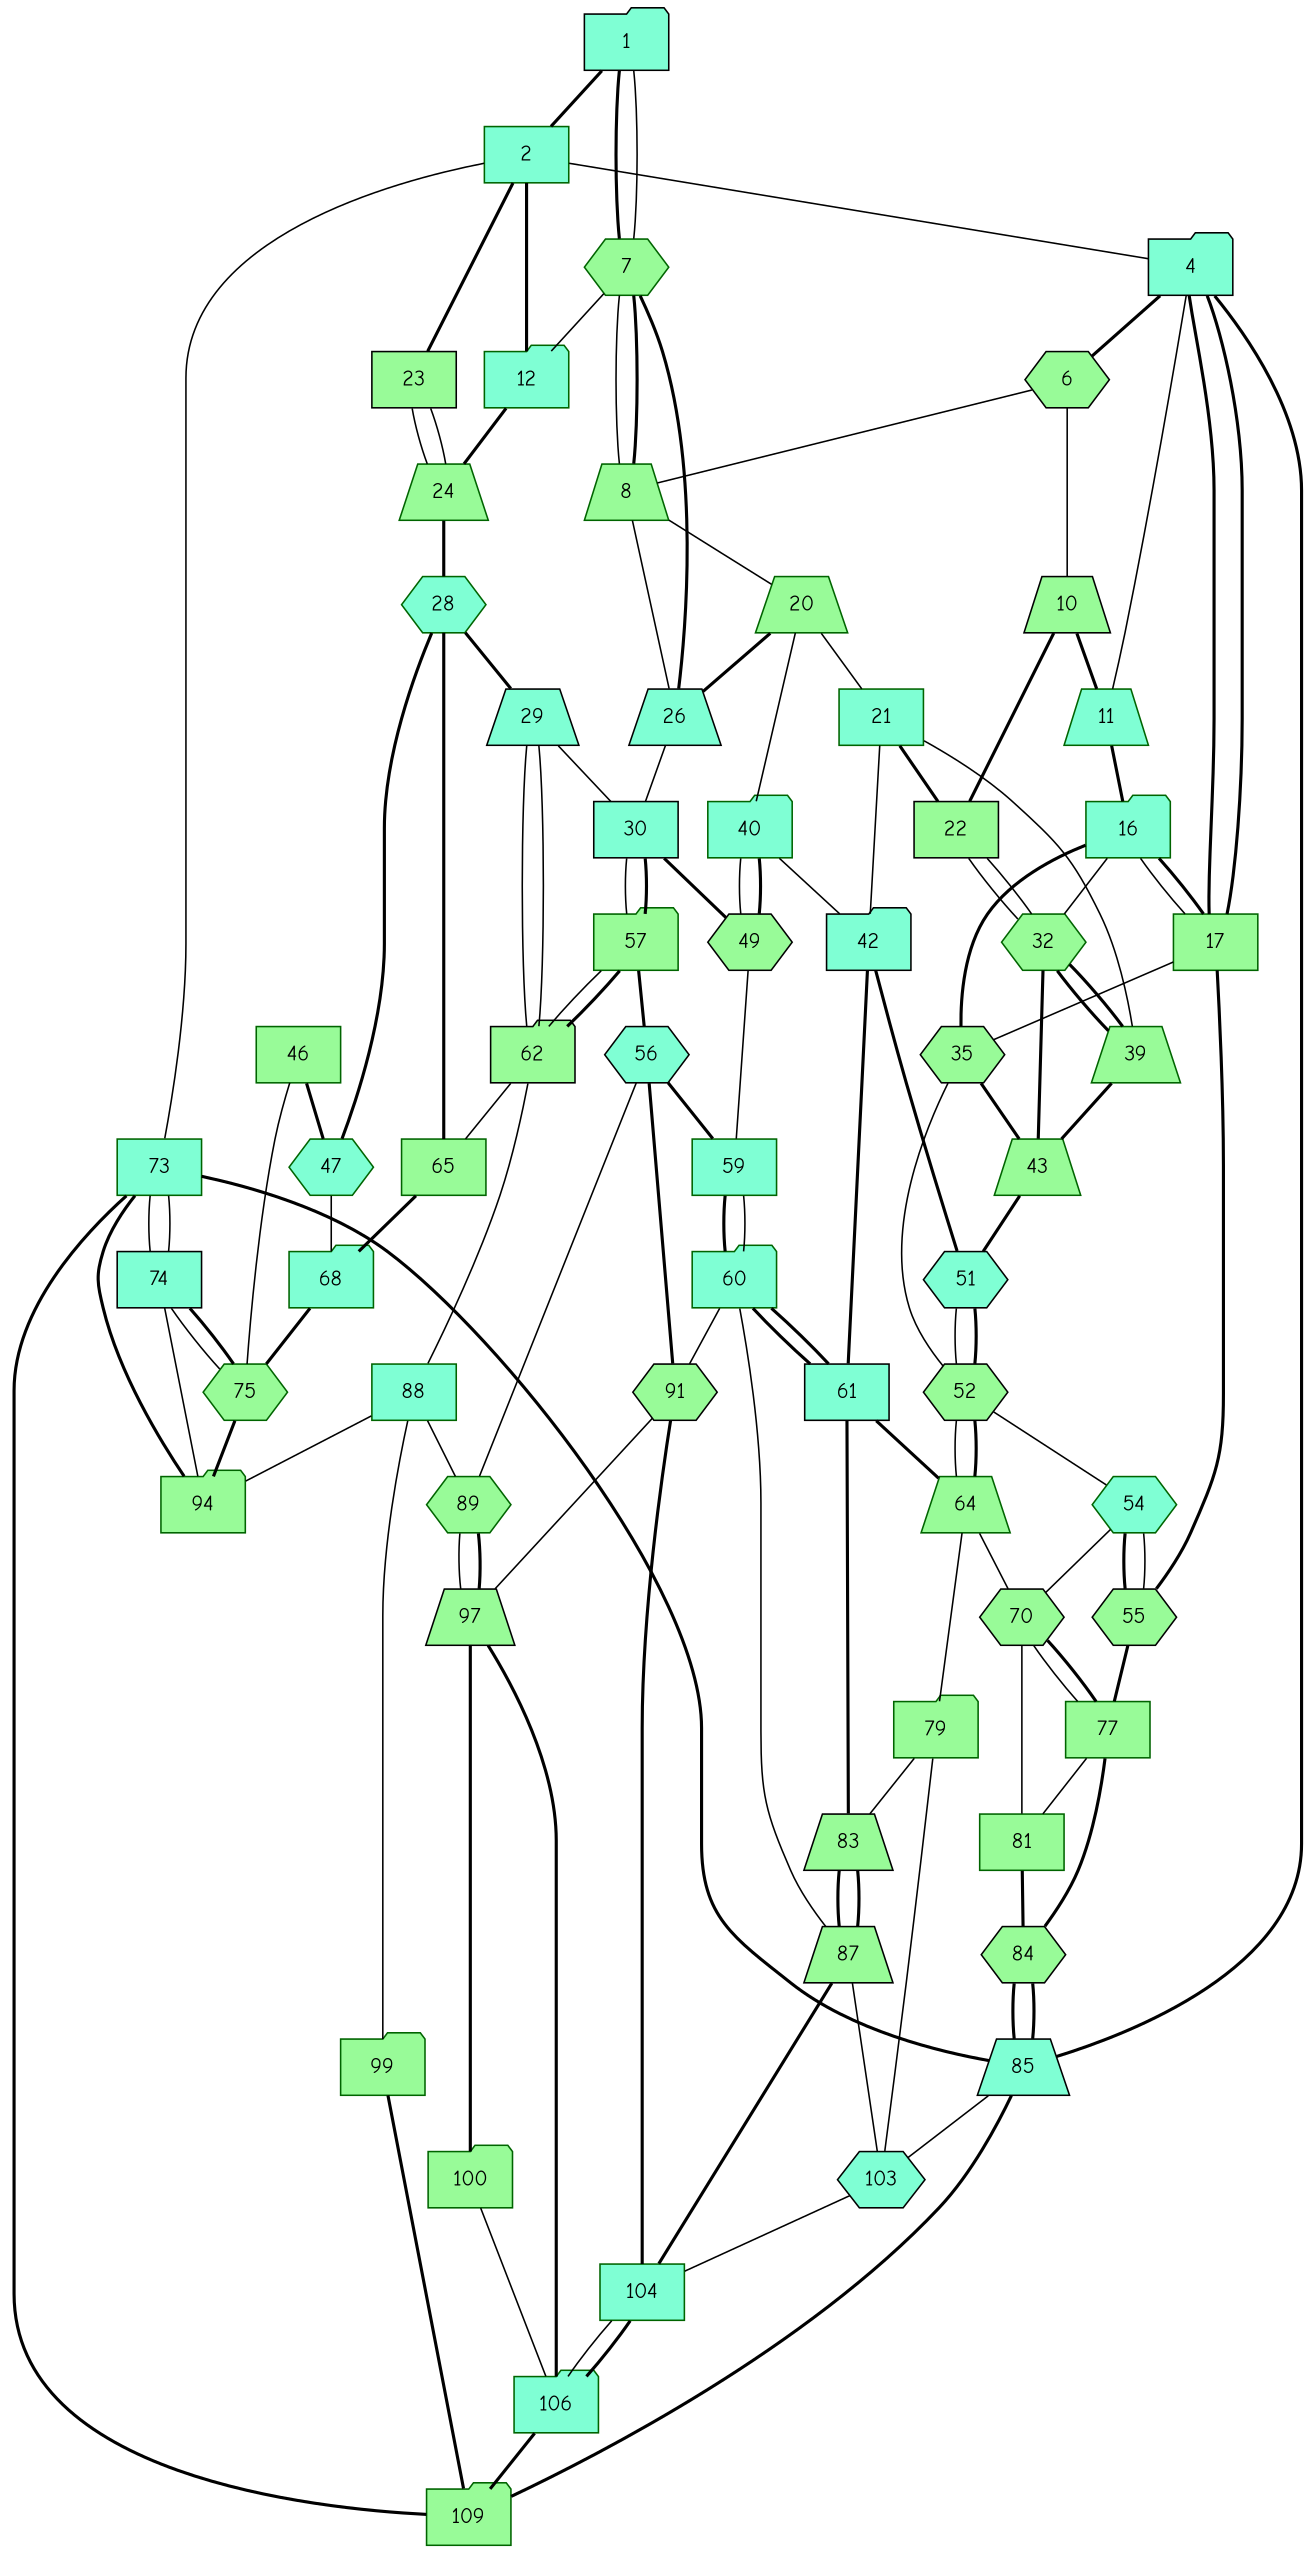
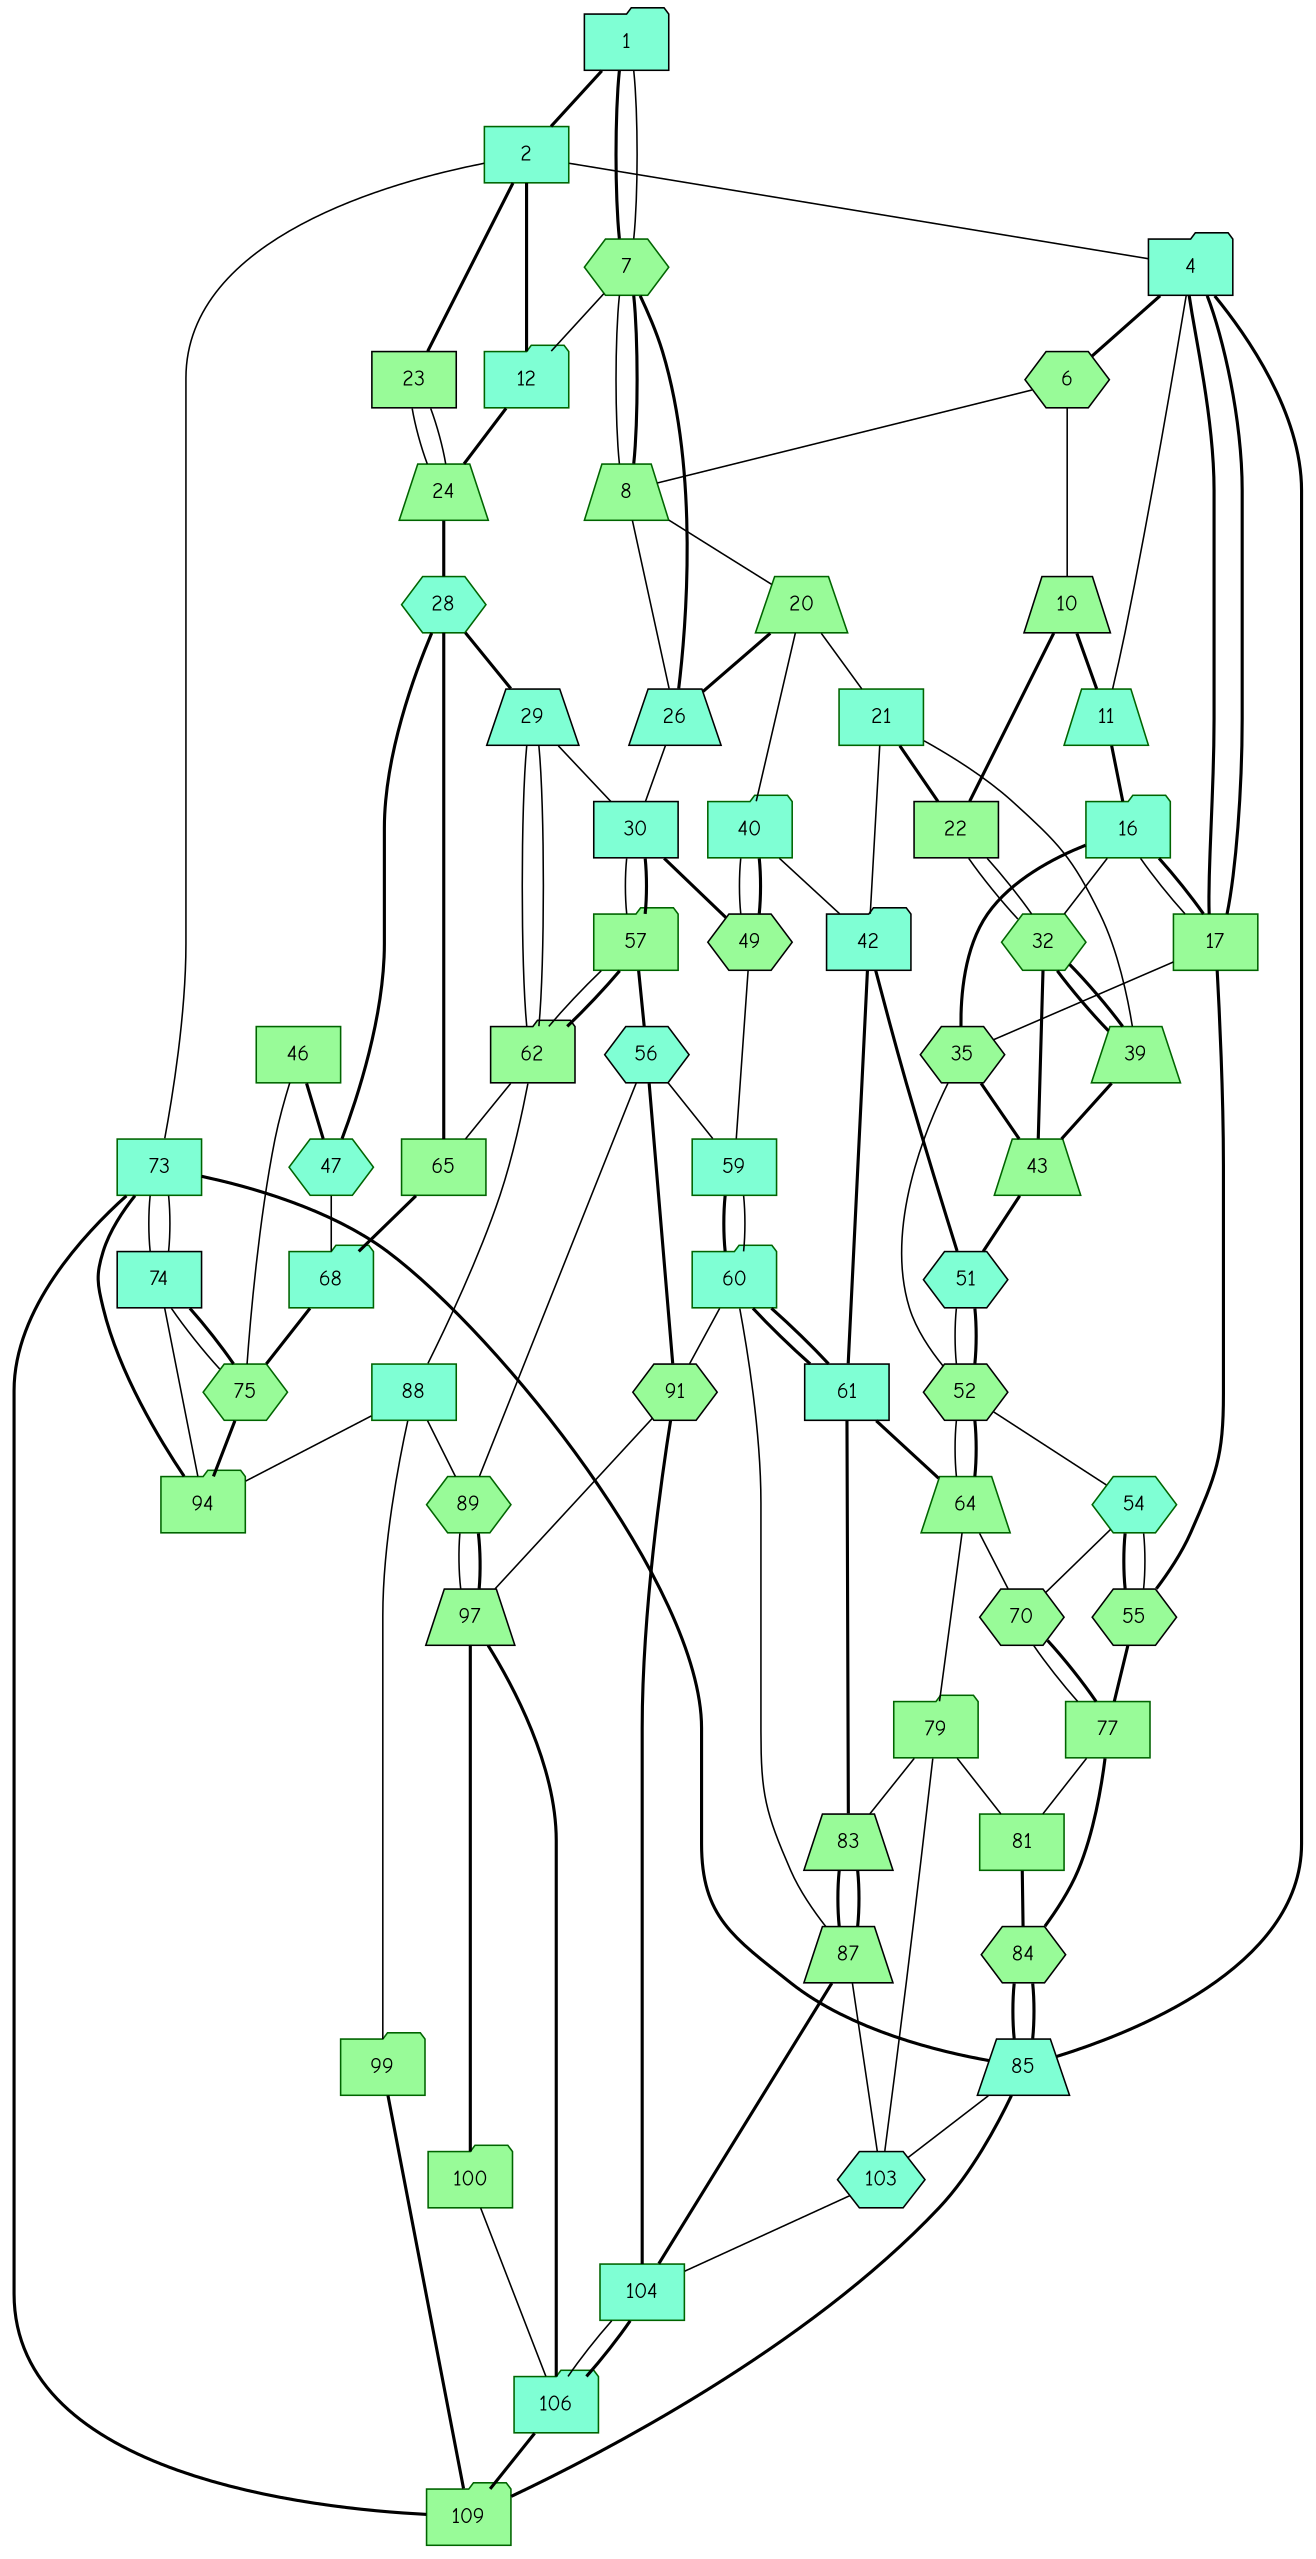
(690, 1111) -> (690, 1111)
(1022, 1730) -> (979, 1786)
